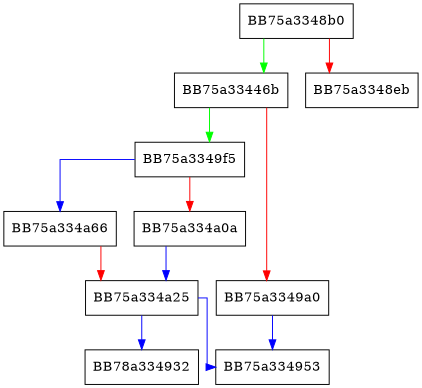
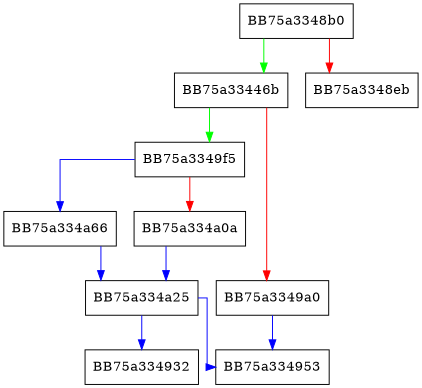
(101, 258) -> (101, 258)
(142, 367) -> (142, 367)
